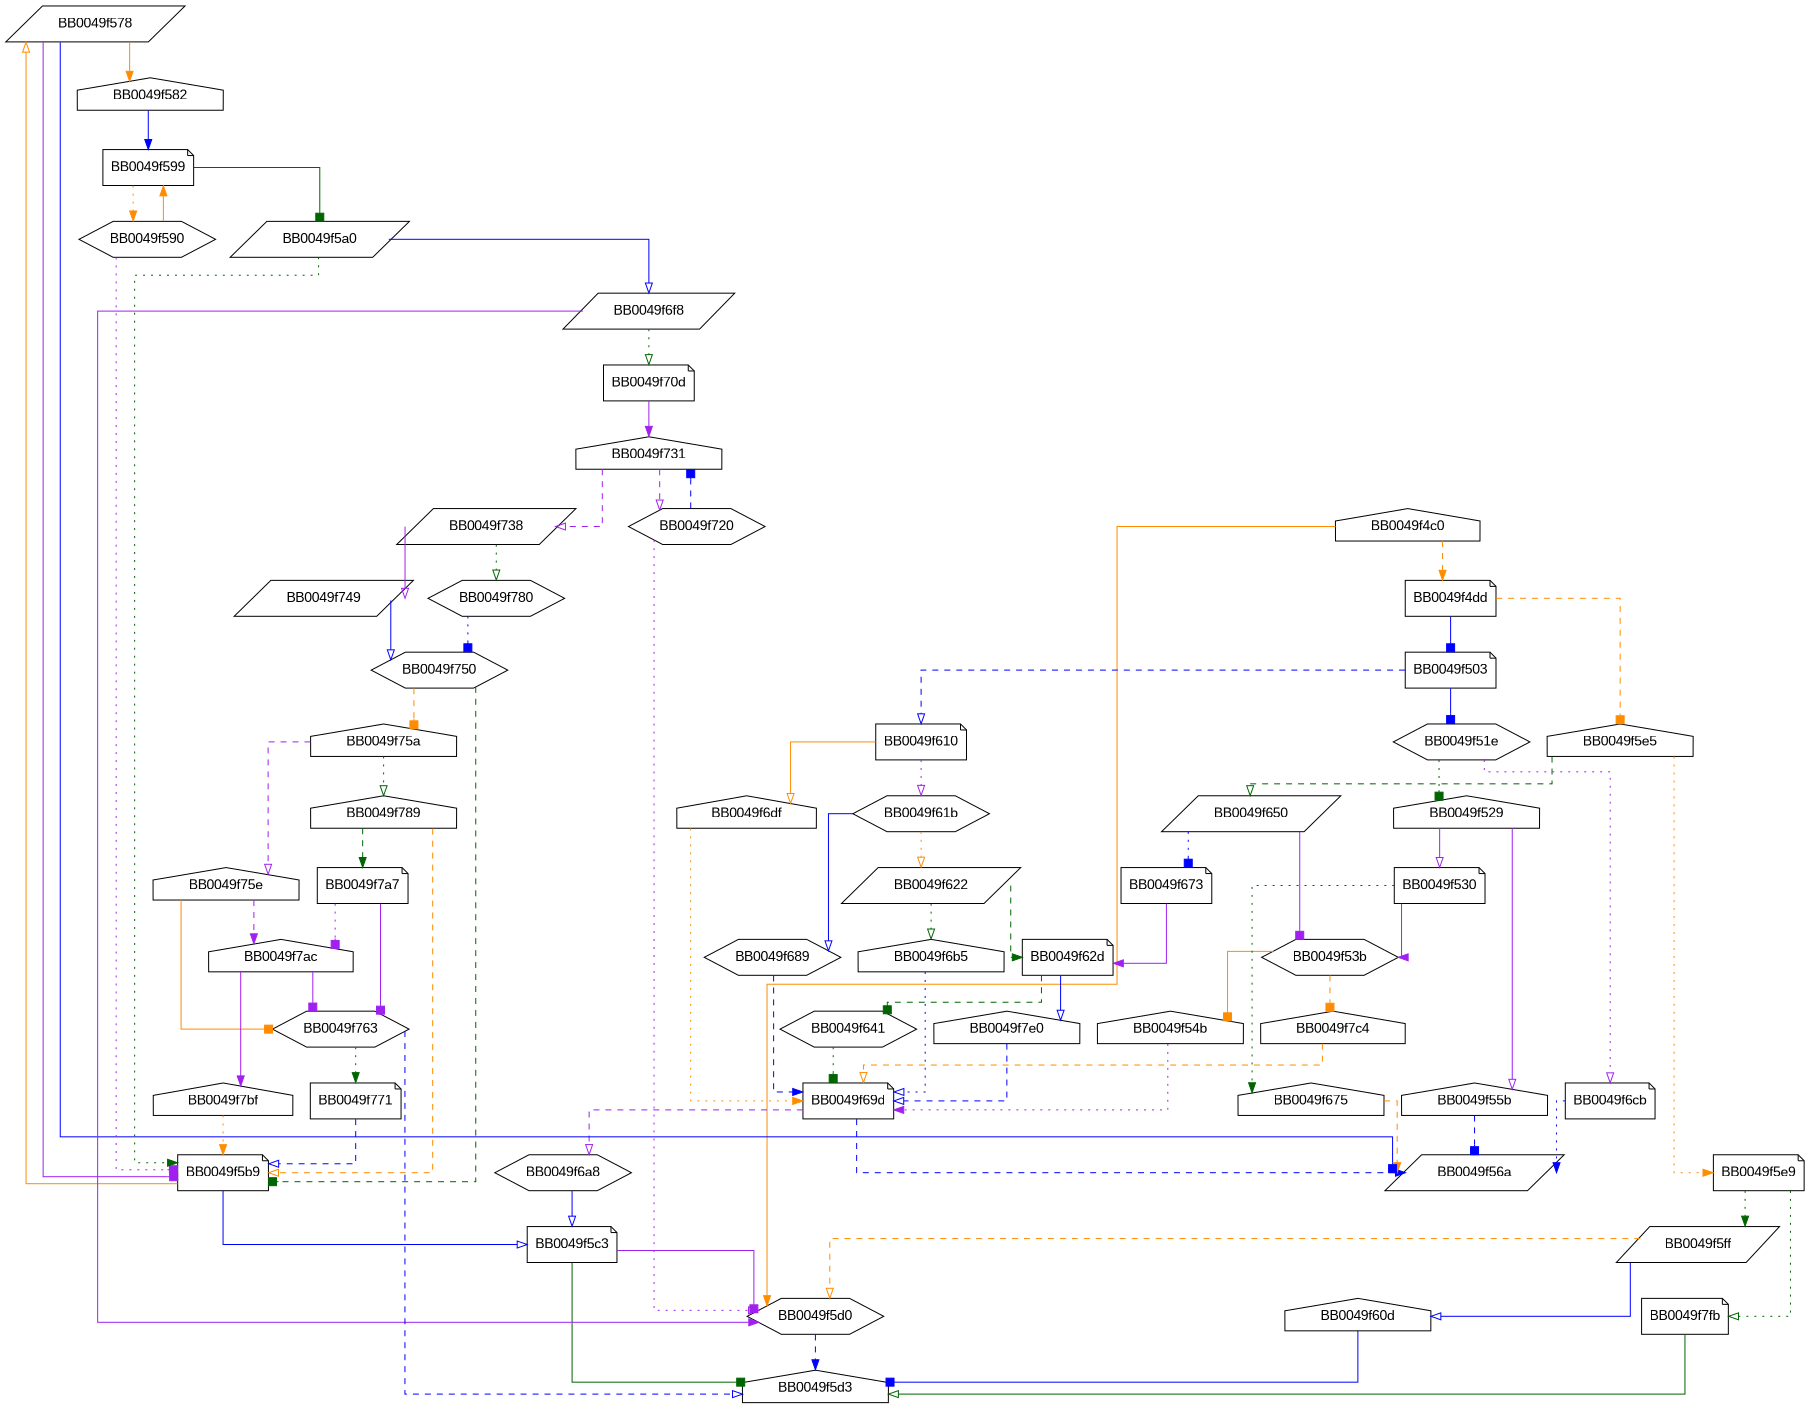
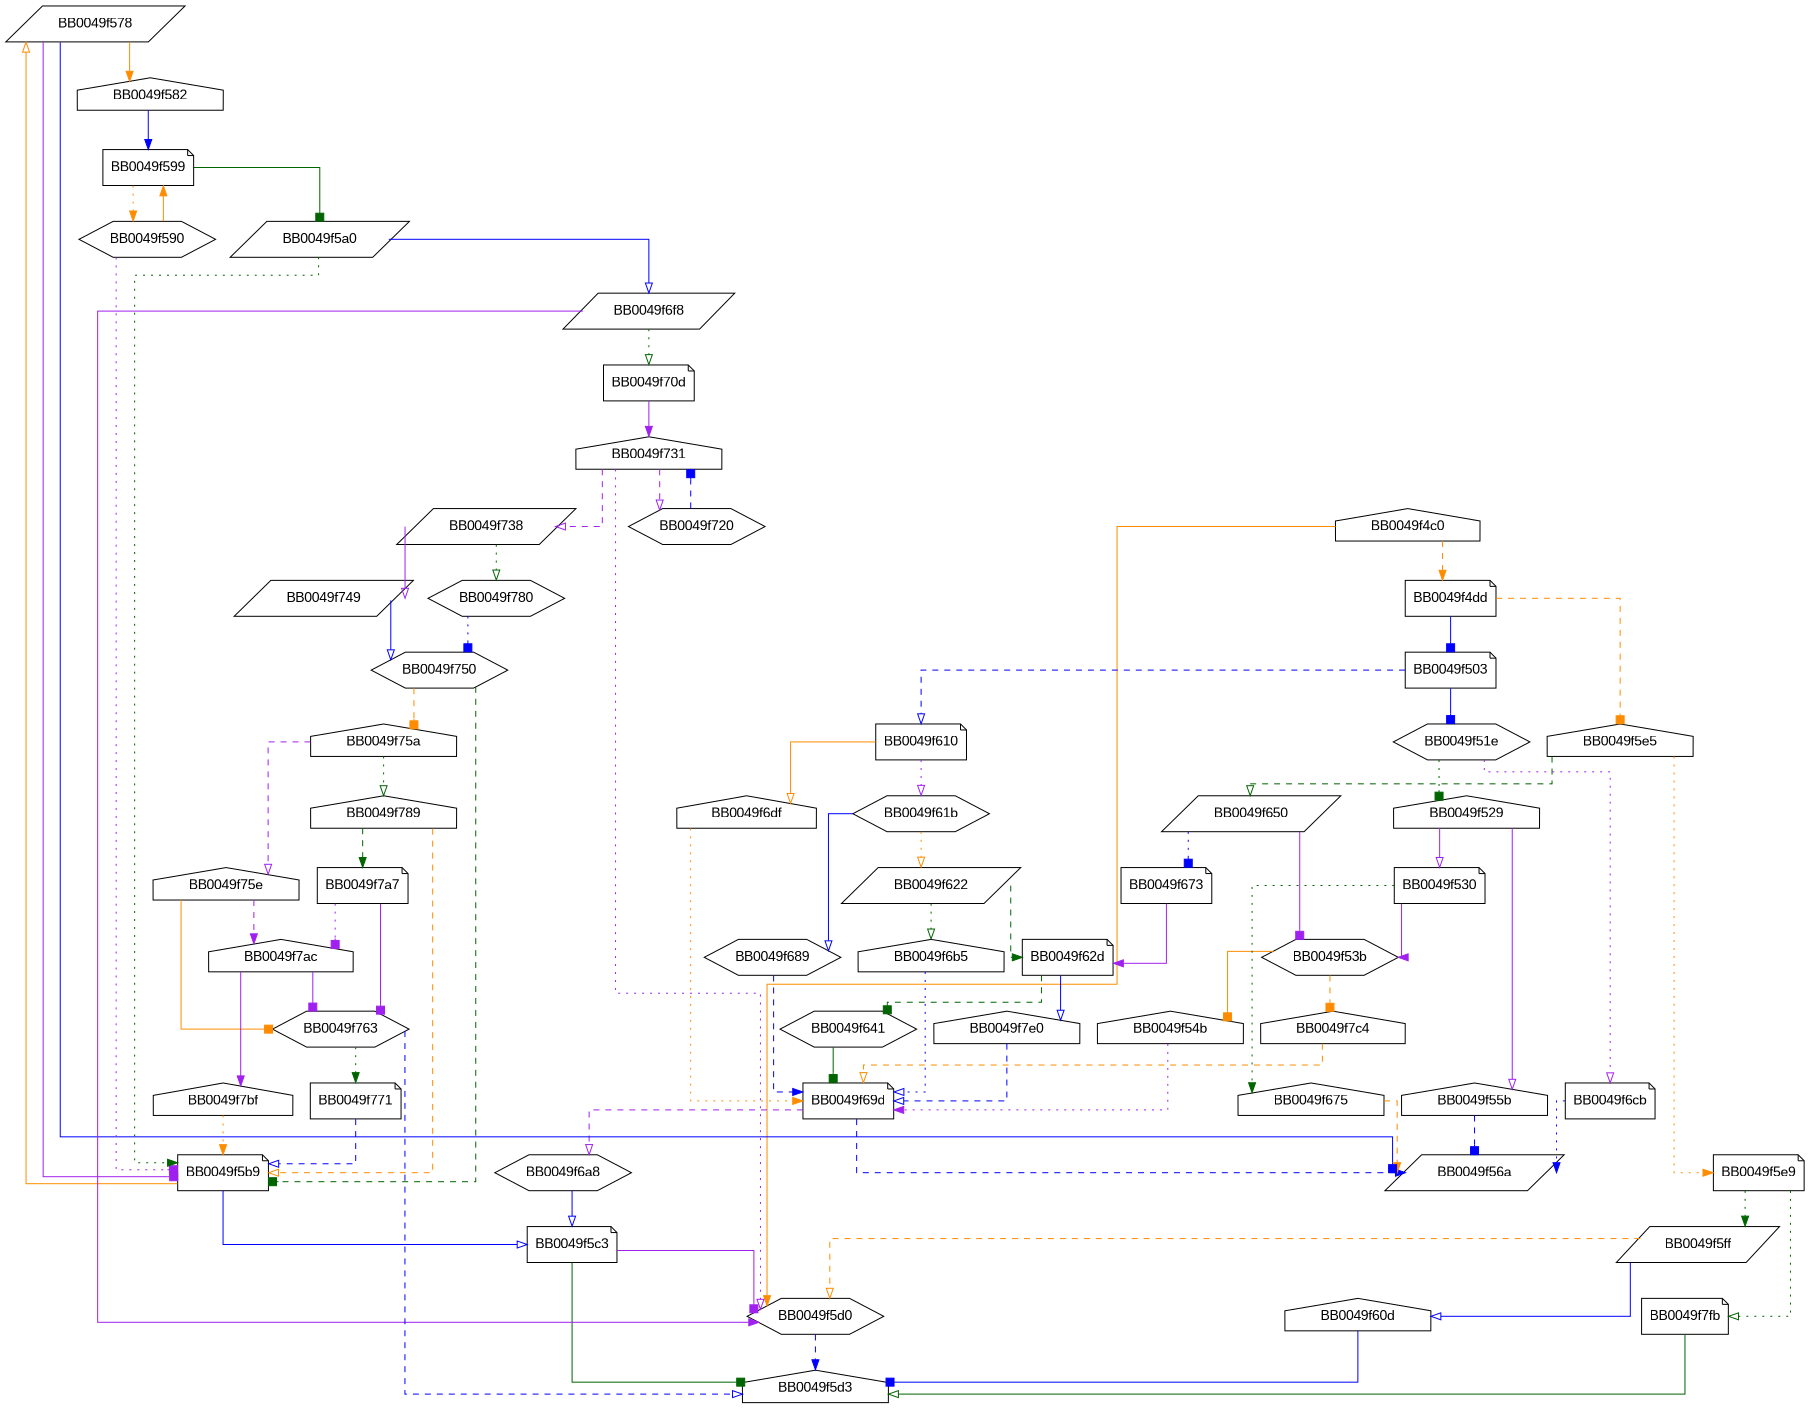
(654, 972) -> (615, 957)
(833, 1060) -> (833, 1060)
